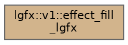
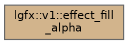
(64, 22) -> (64, 22)
